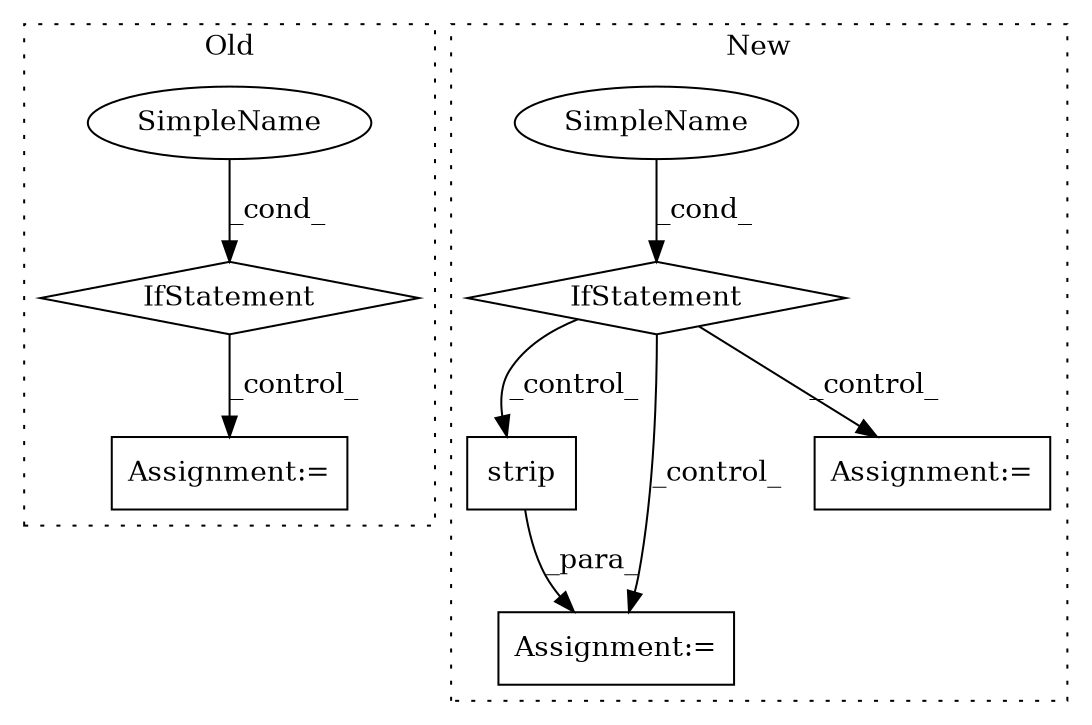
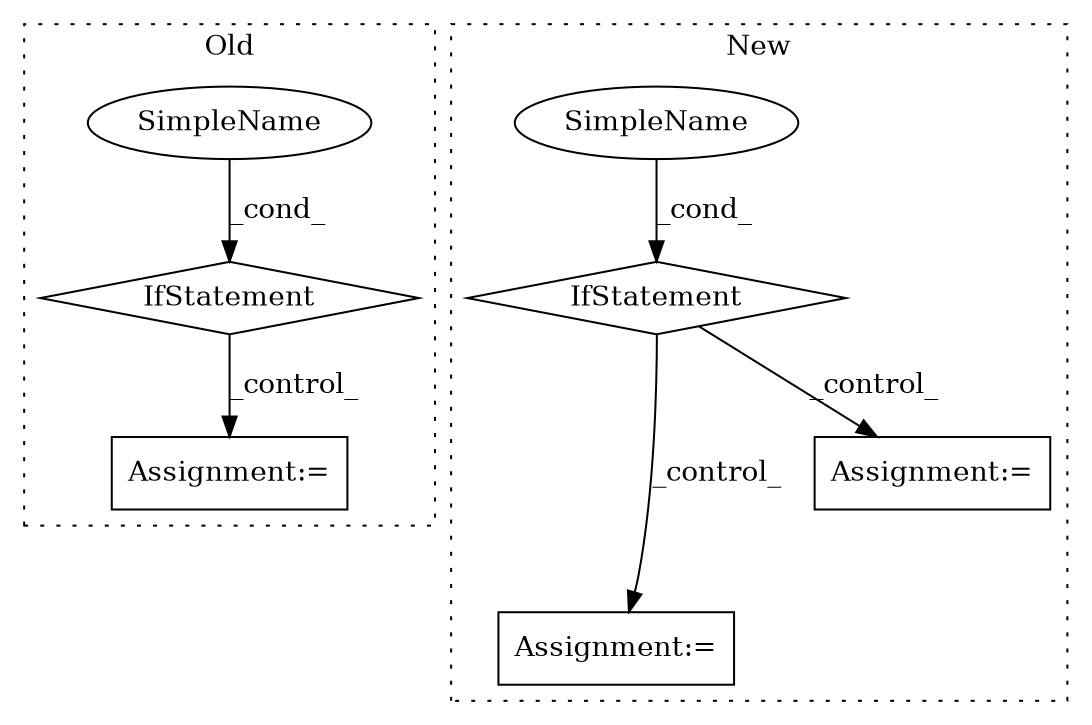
(522, 473) -> none
